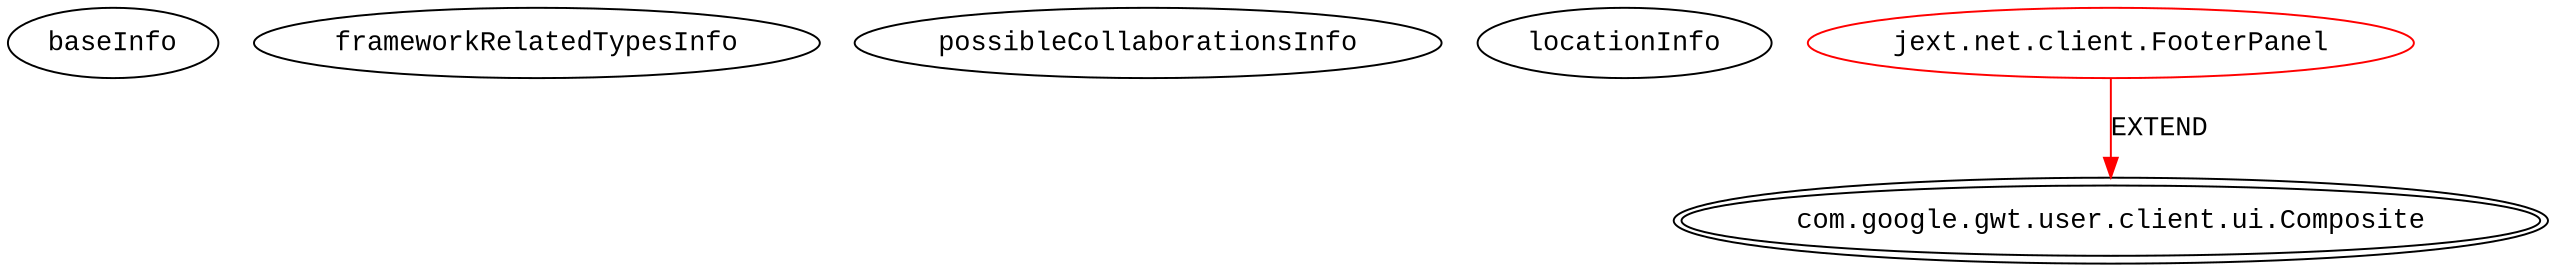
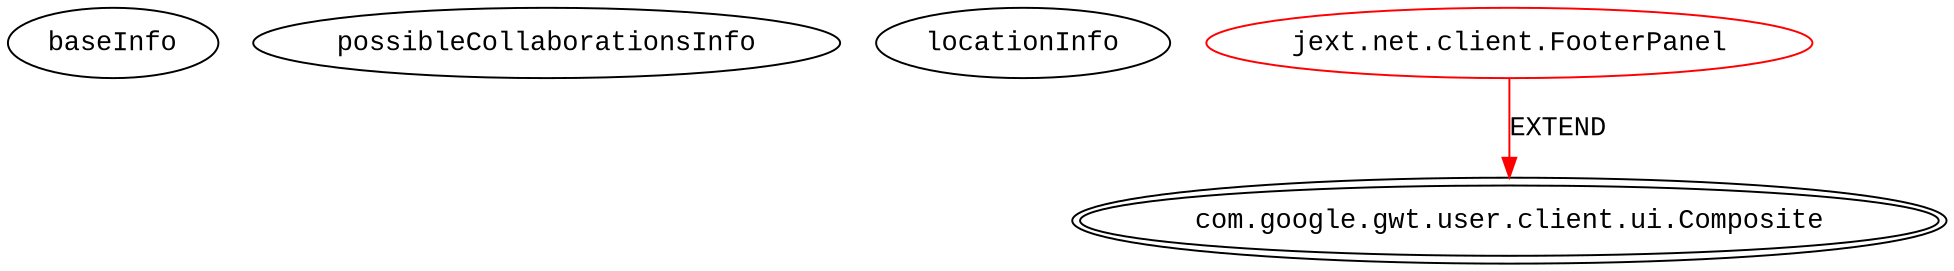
(537, 43) -> none
